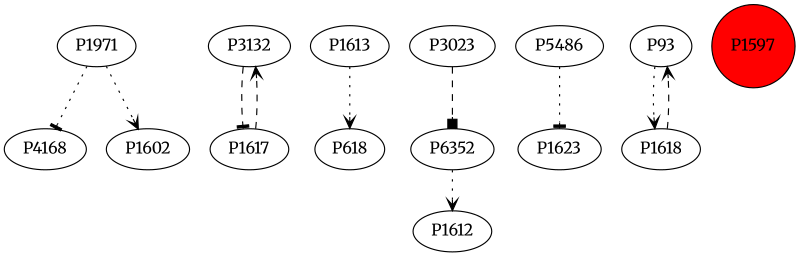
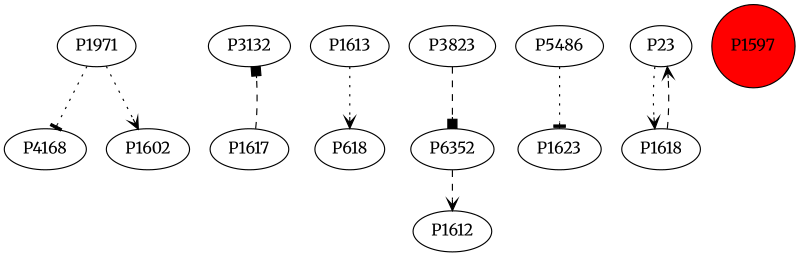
(452, 46) -> (452, 46)
(661, 46) -> (661, 46)
(242, 95) -> none
(257, 104) -> (257, 104)
(452, 185) -> (452, 185)
